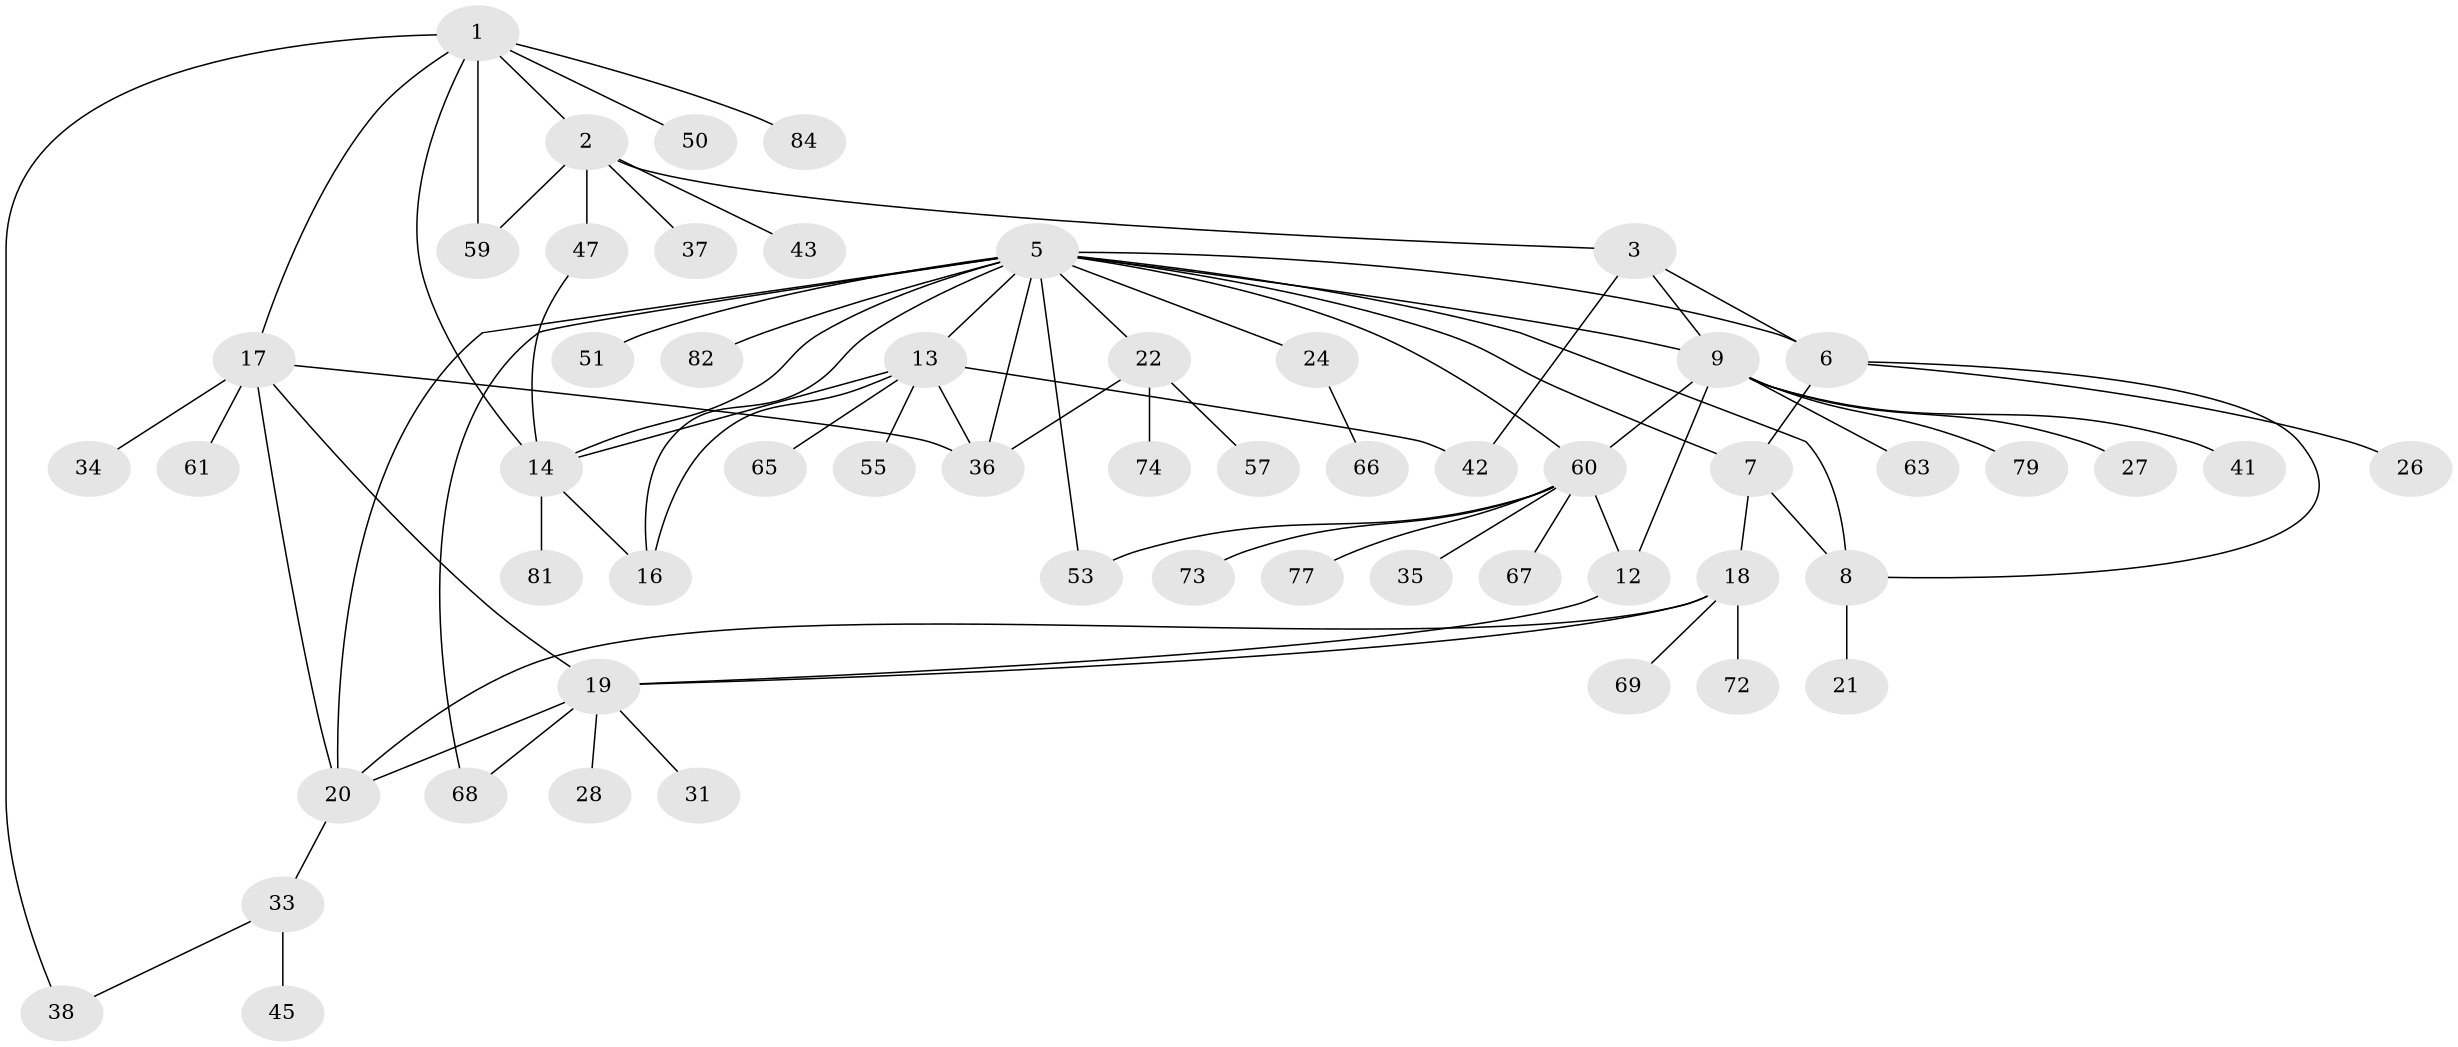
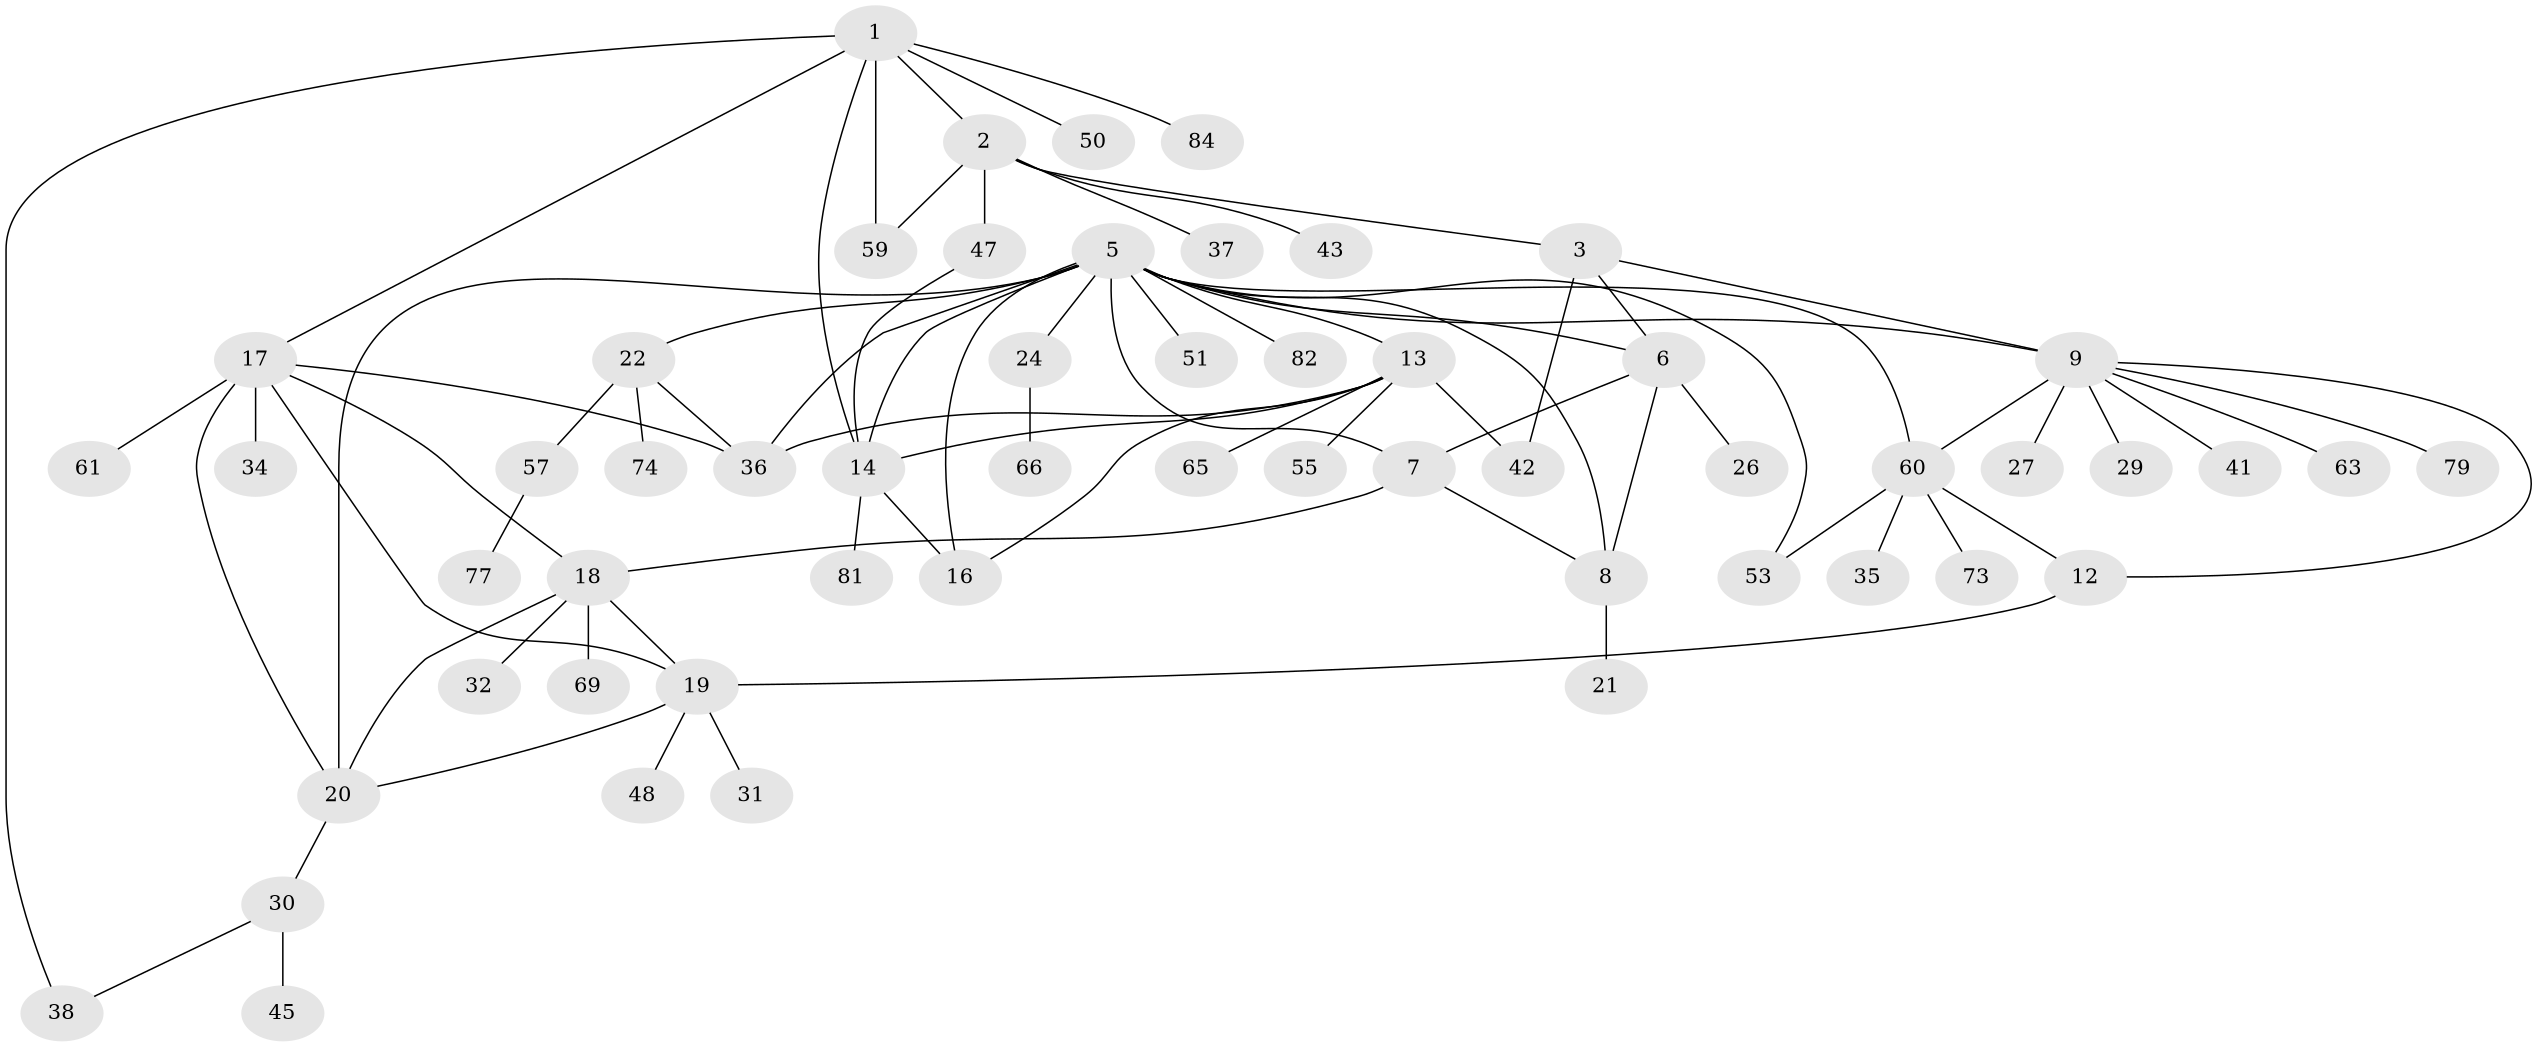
none -> (434, 454)
none -> (2131, 469)
(1416, 531) -> (506, 528)
(1520, 578) -> none
(1738, 687) -> (479, 687)
(466, 796) -> none
(590, 796) -> (643, 796)
(283, 904) -> (283, 904)
